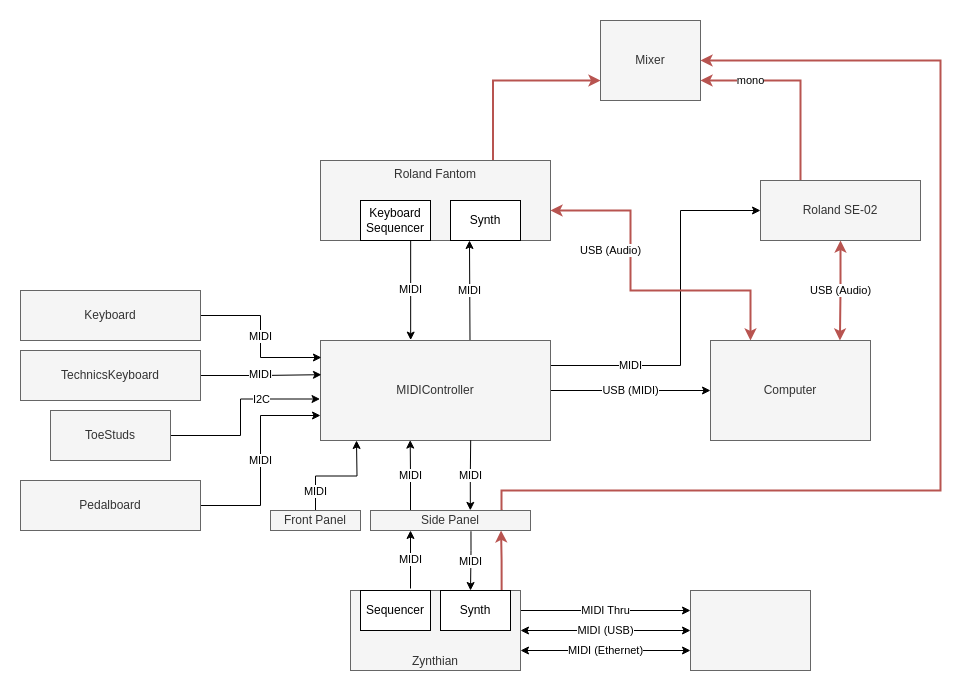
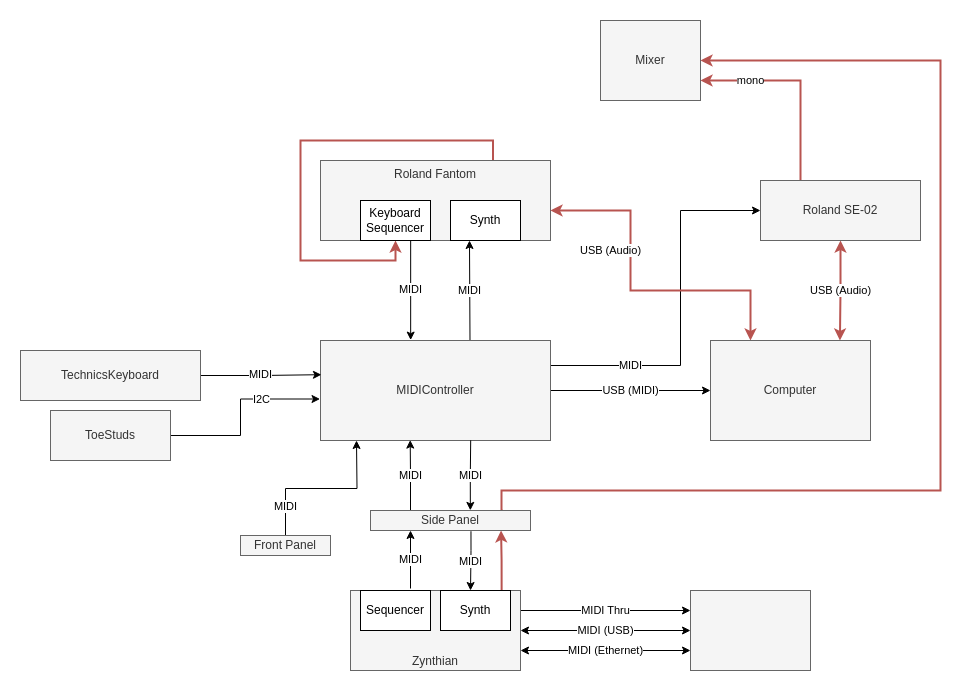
(511, 81) -> (301, 157)
(111, 316) -> none
(261, 334) -> none
(261, 465) -> none
(111, 506) -> none
(316, 521) -> (286, 546)
